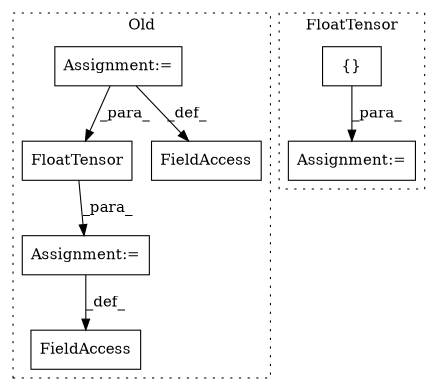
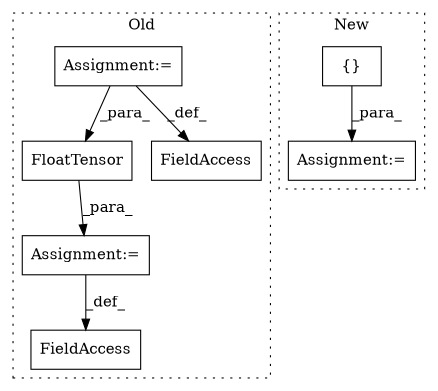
(352, 26) -> (352, 26)
